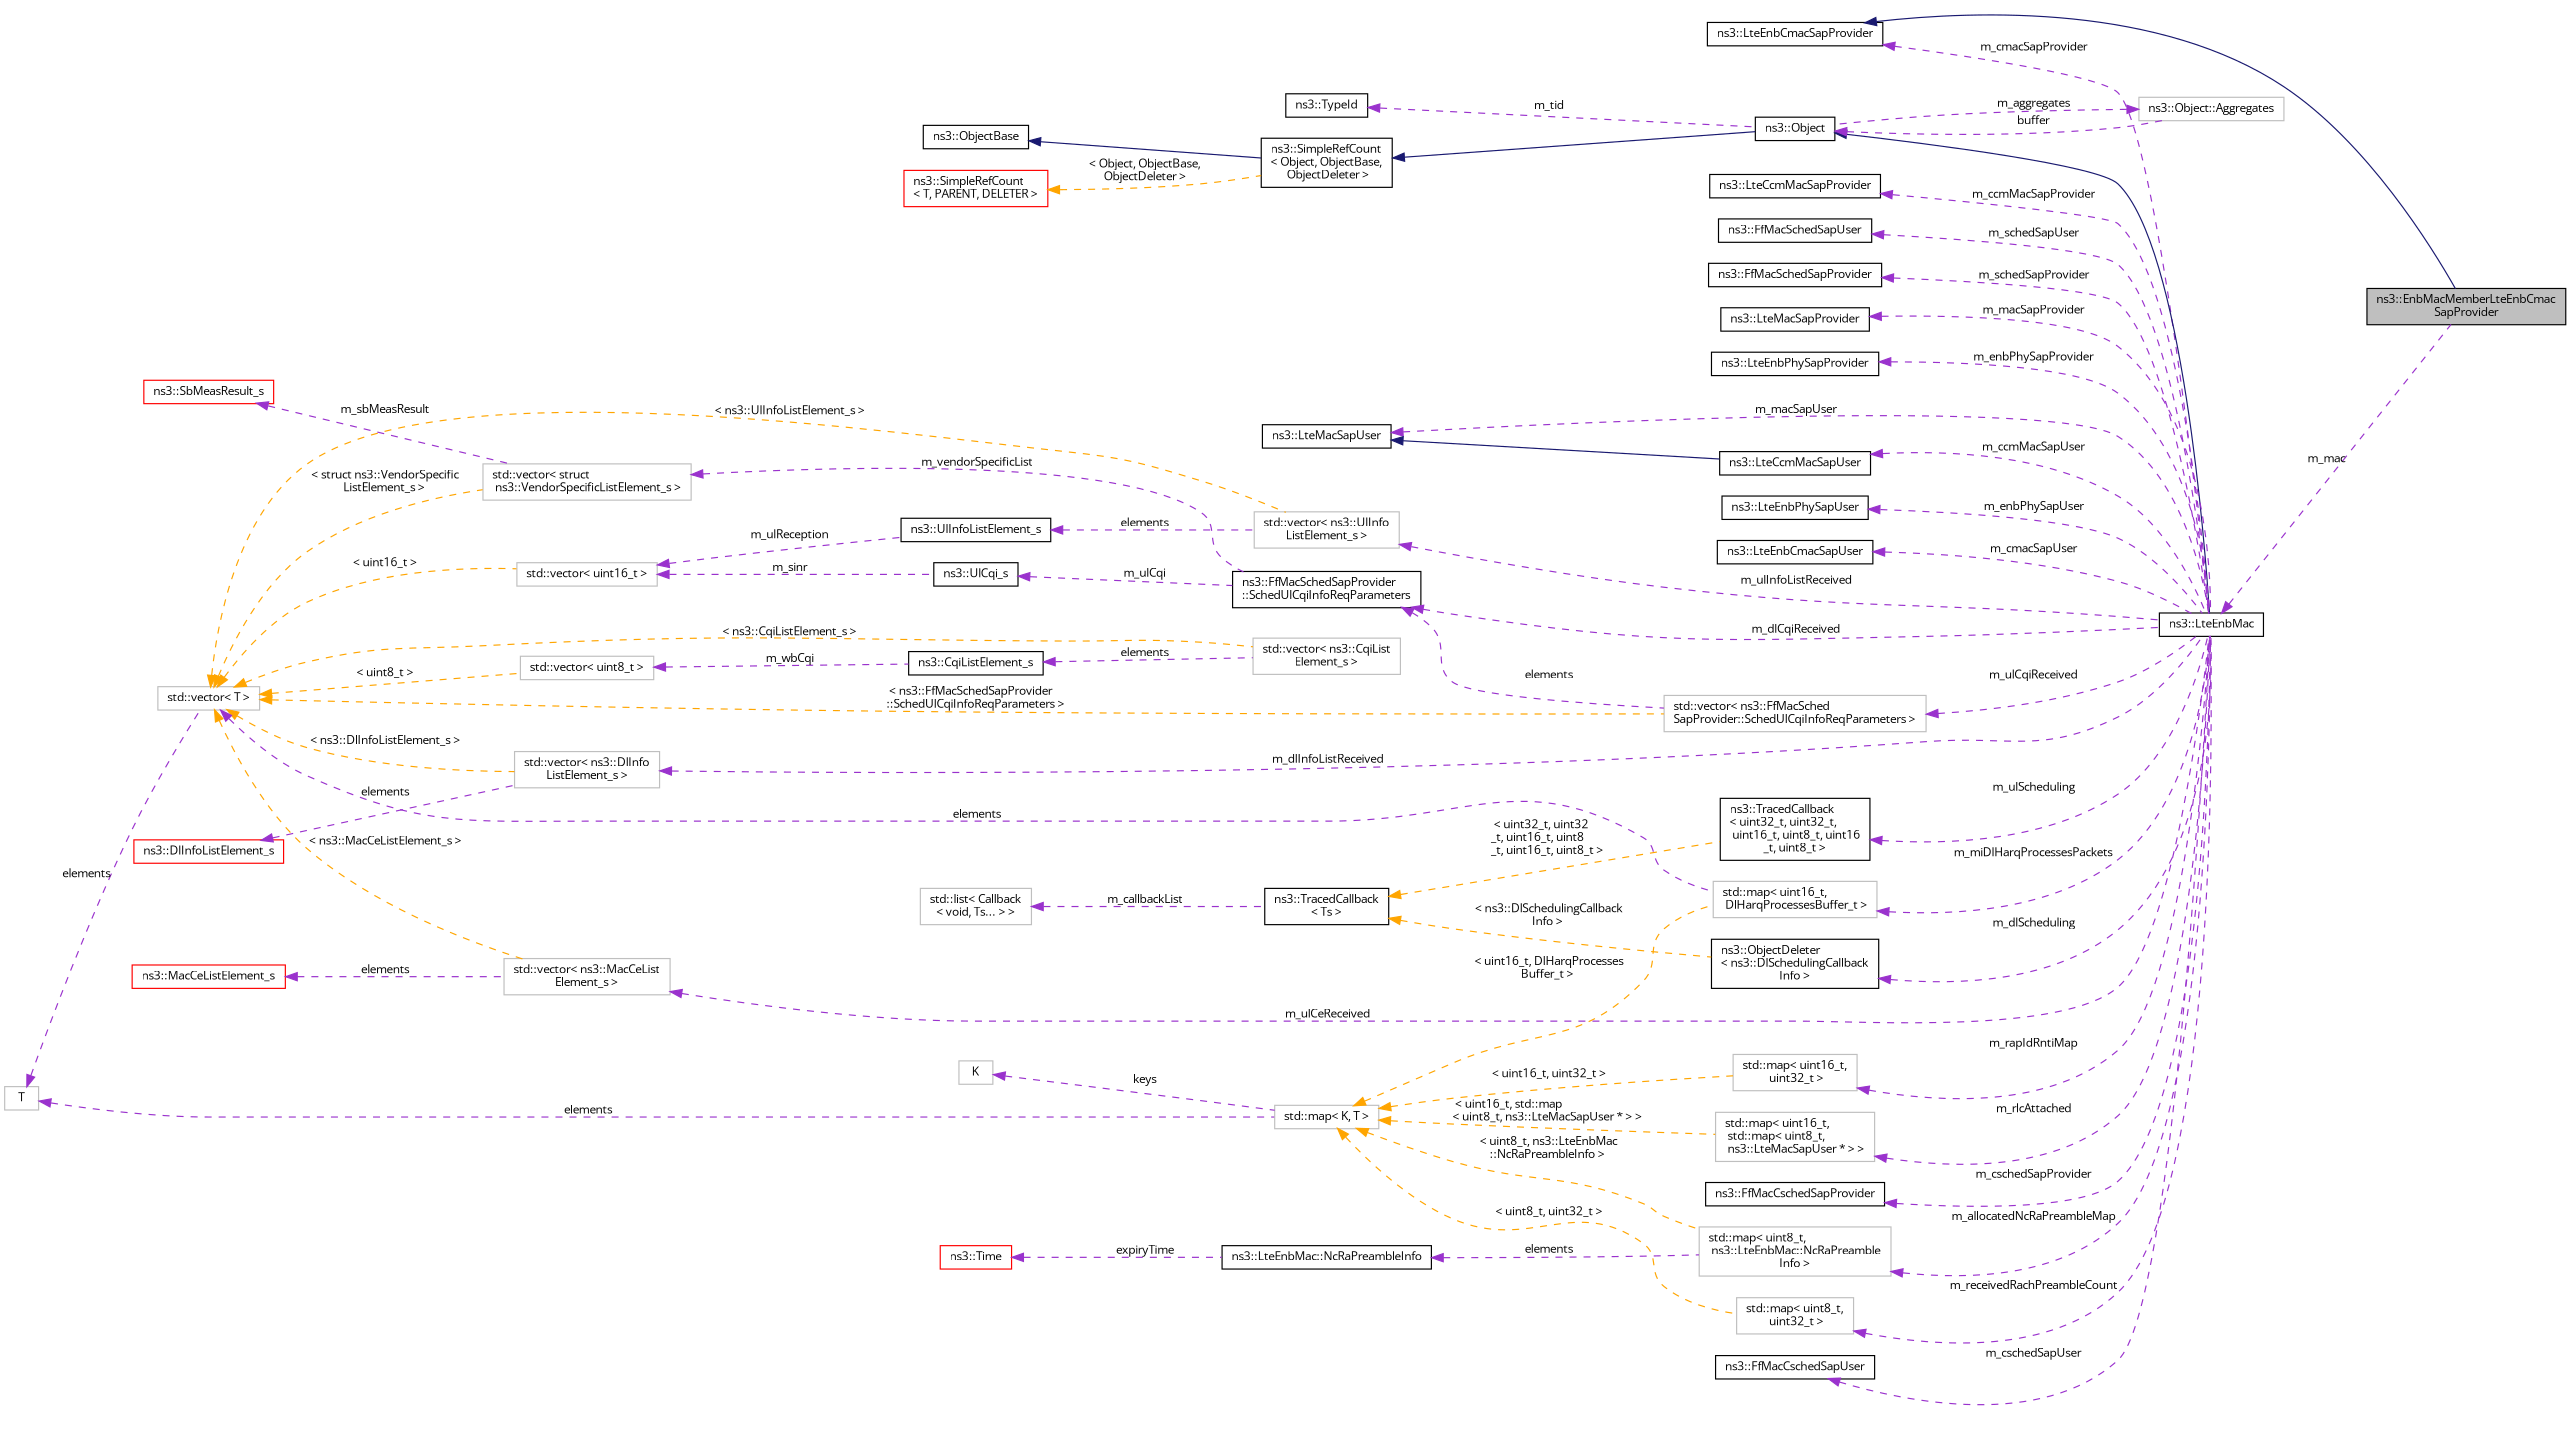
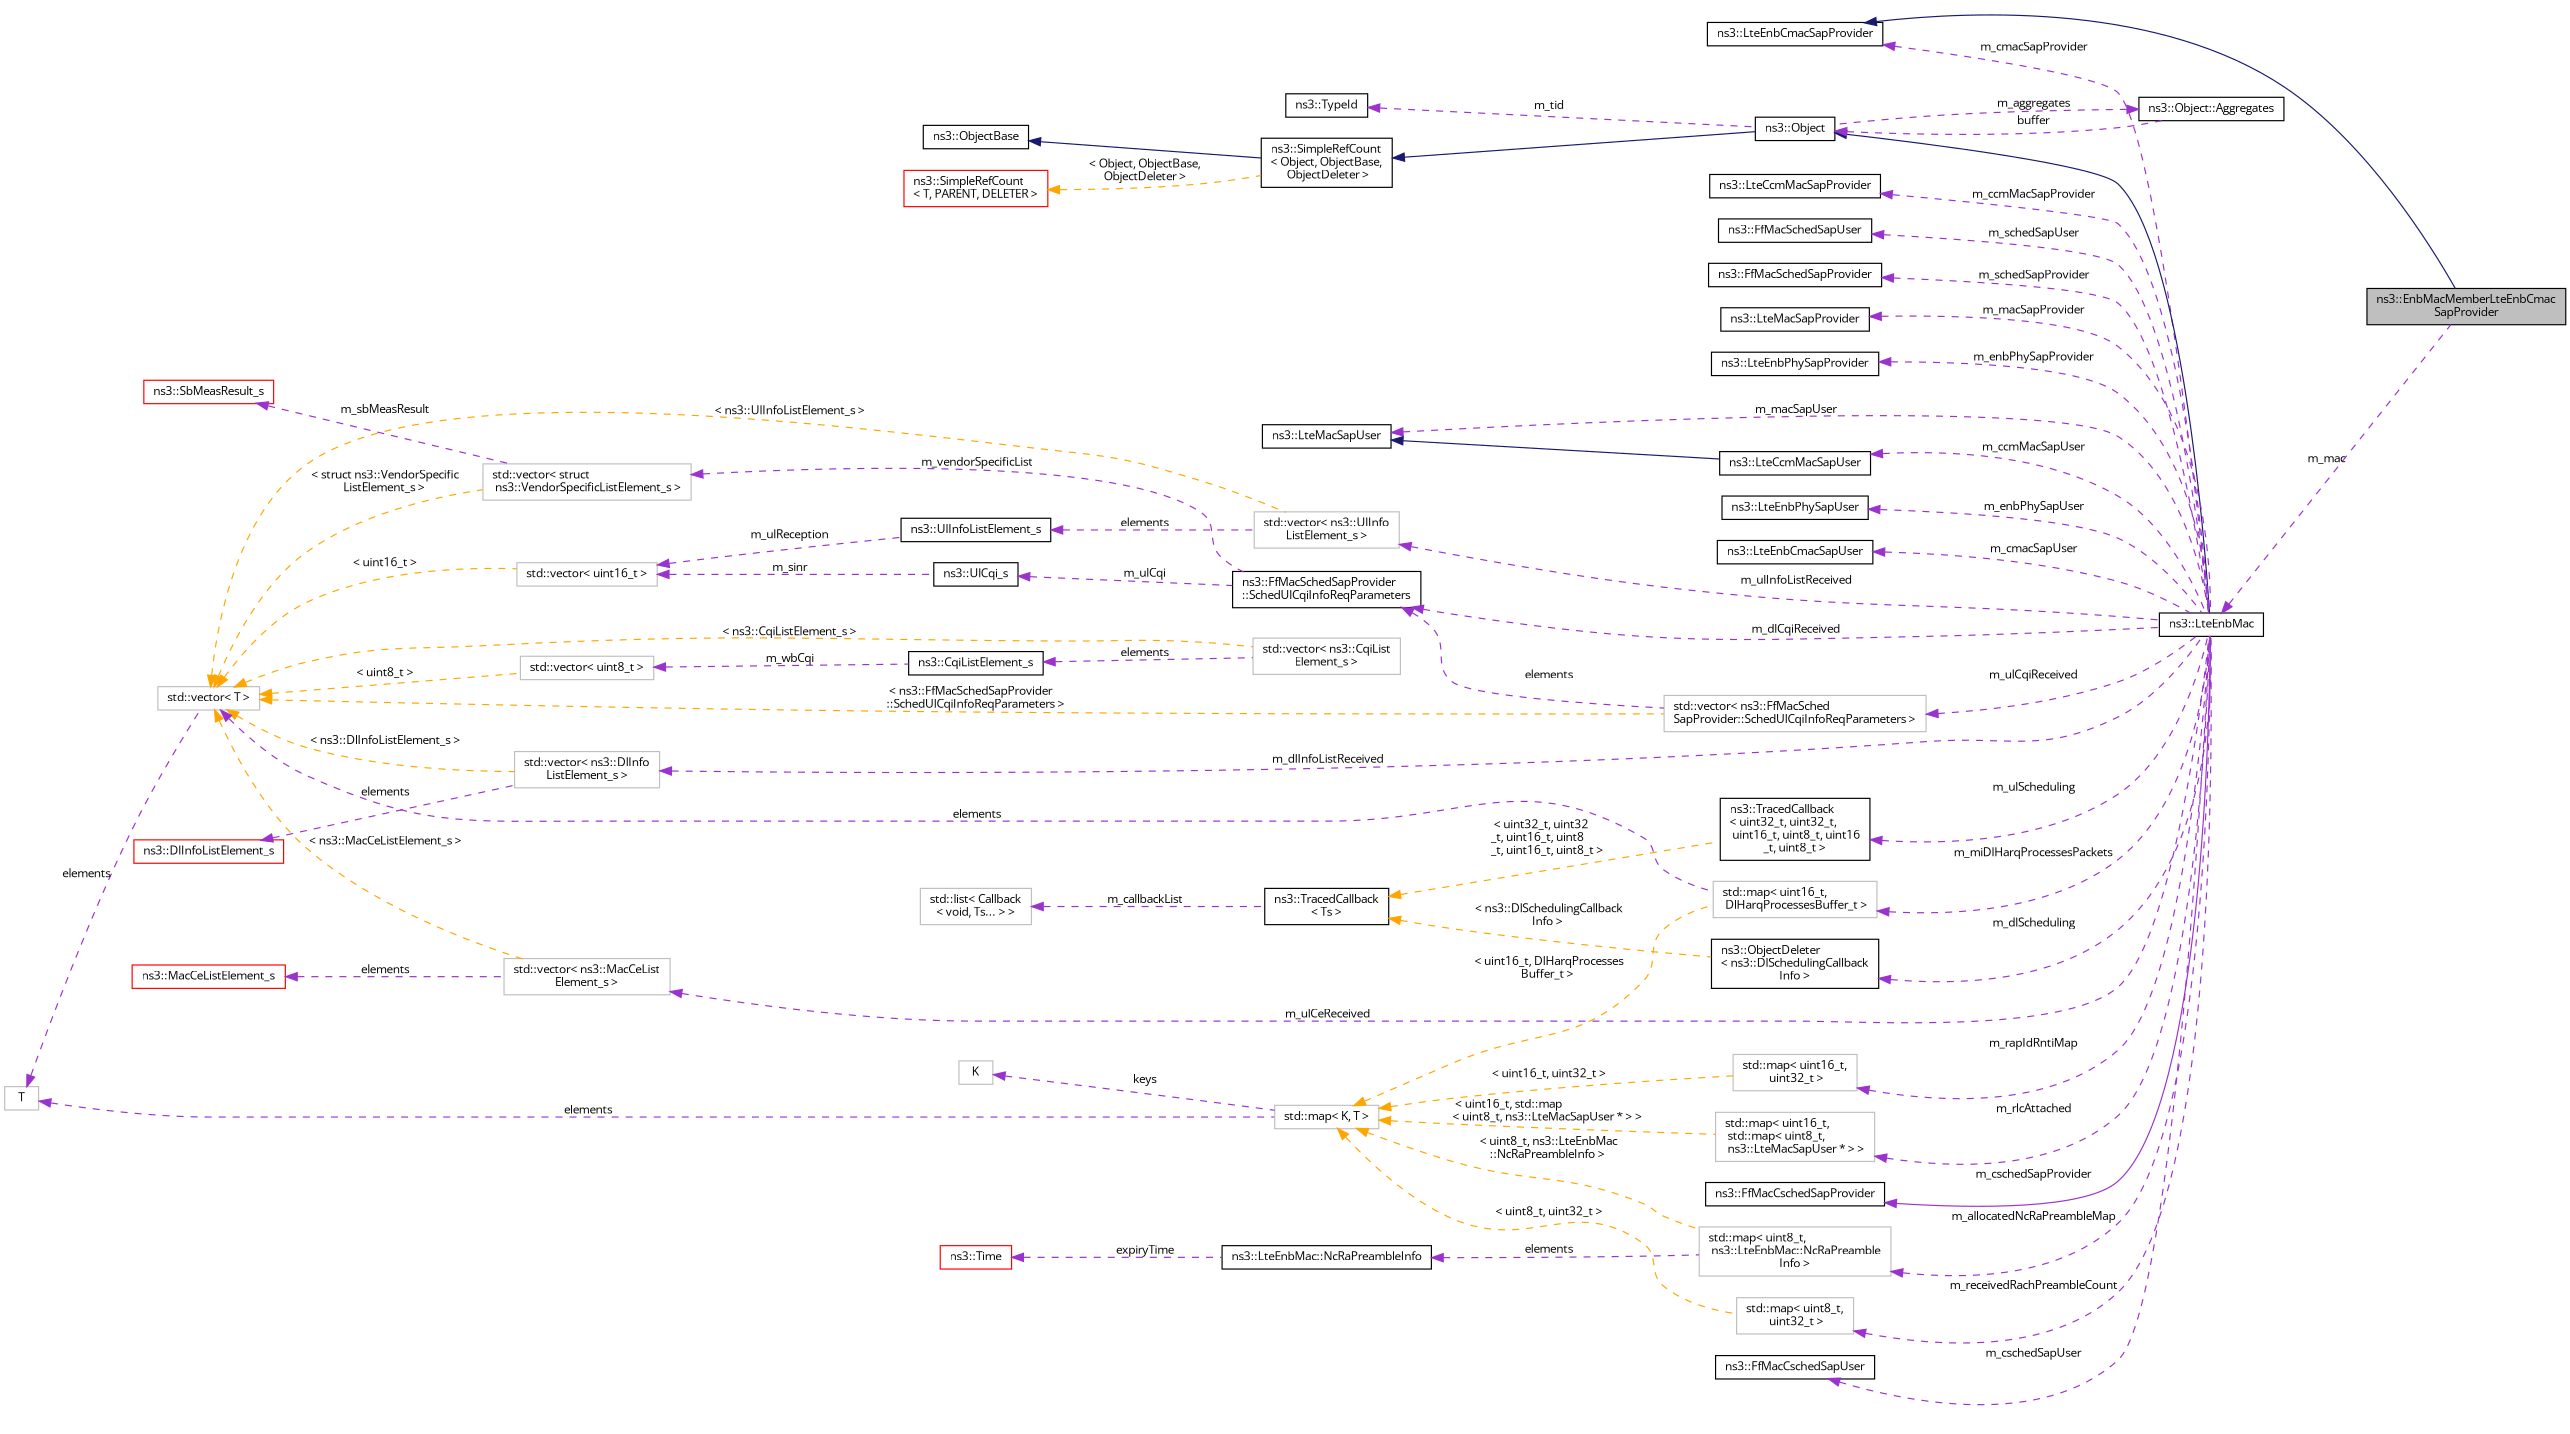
(2211, 109) -> (2211, 109)
(2170, 1066) -> (2170, 1066)
